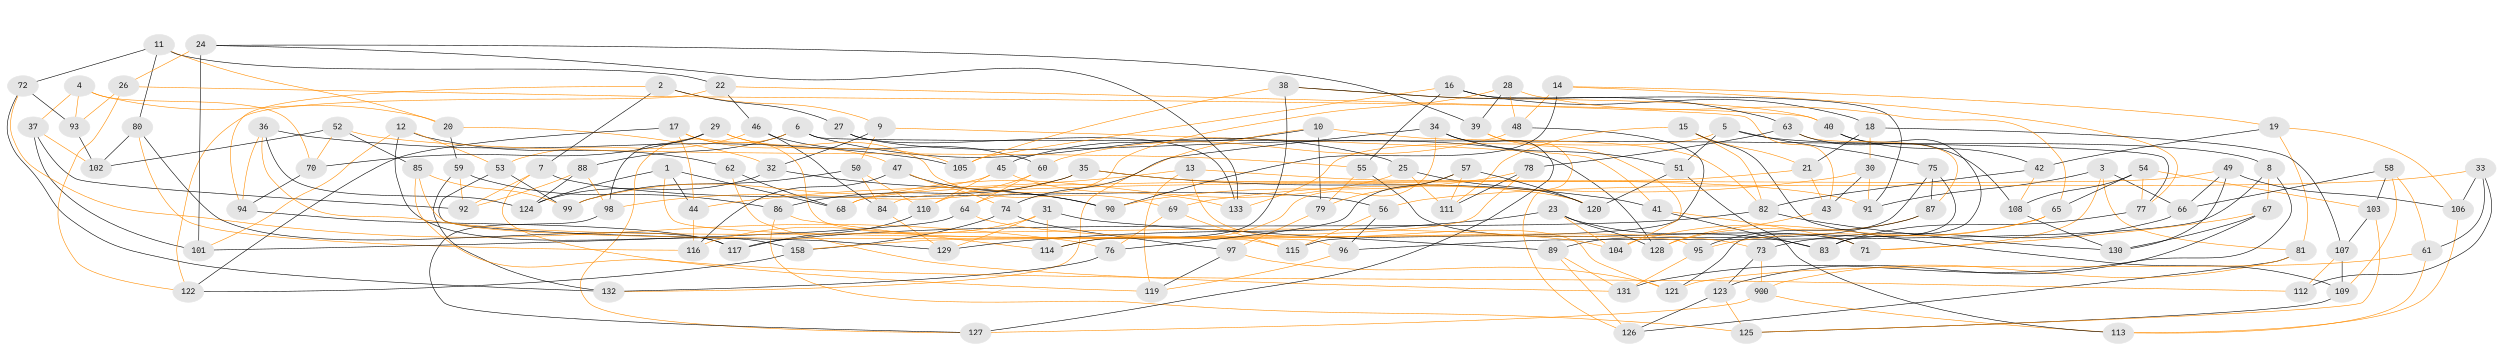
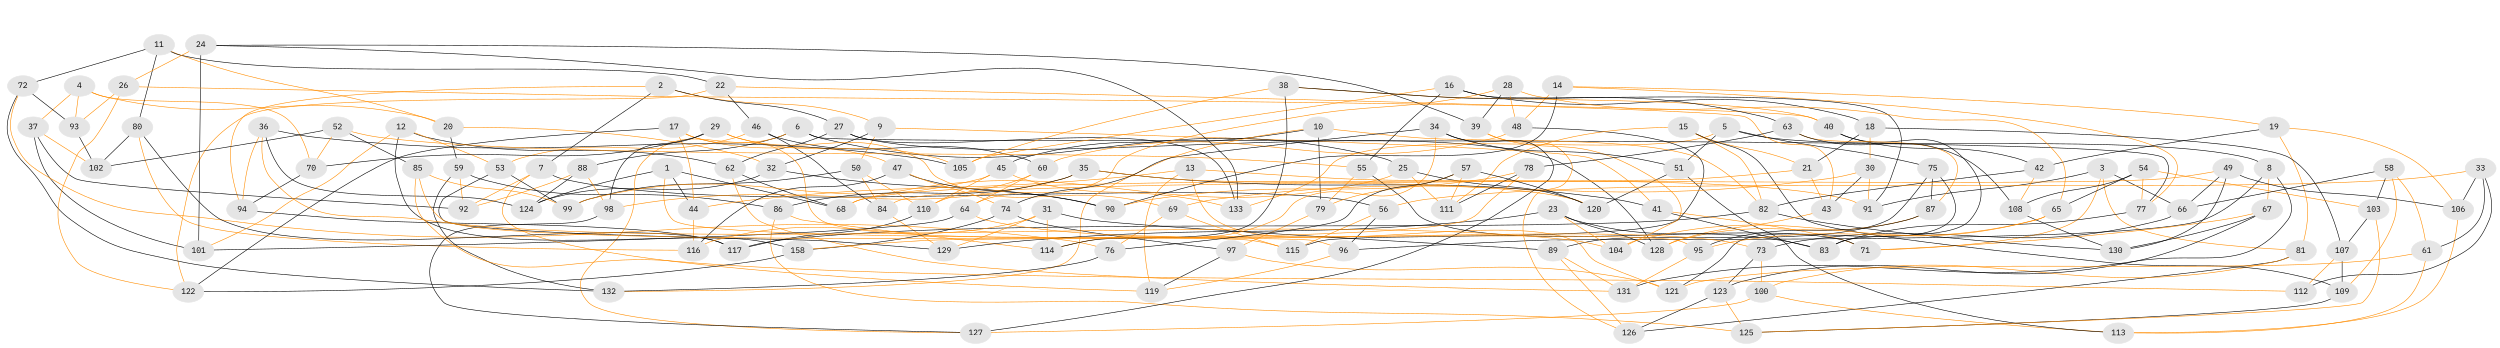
none -> (785, 148)
(1761, 292) -> (1761, 292)
